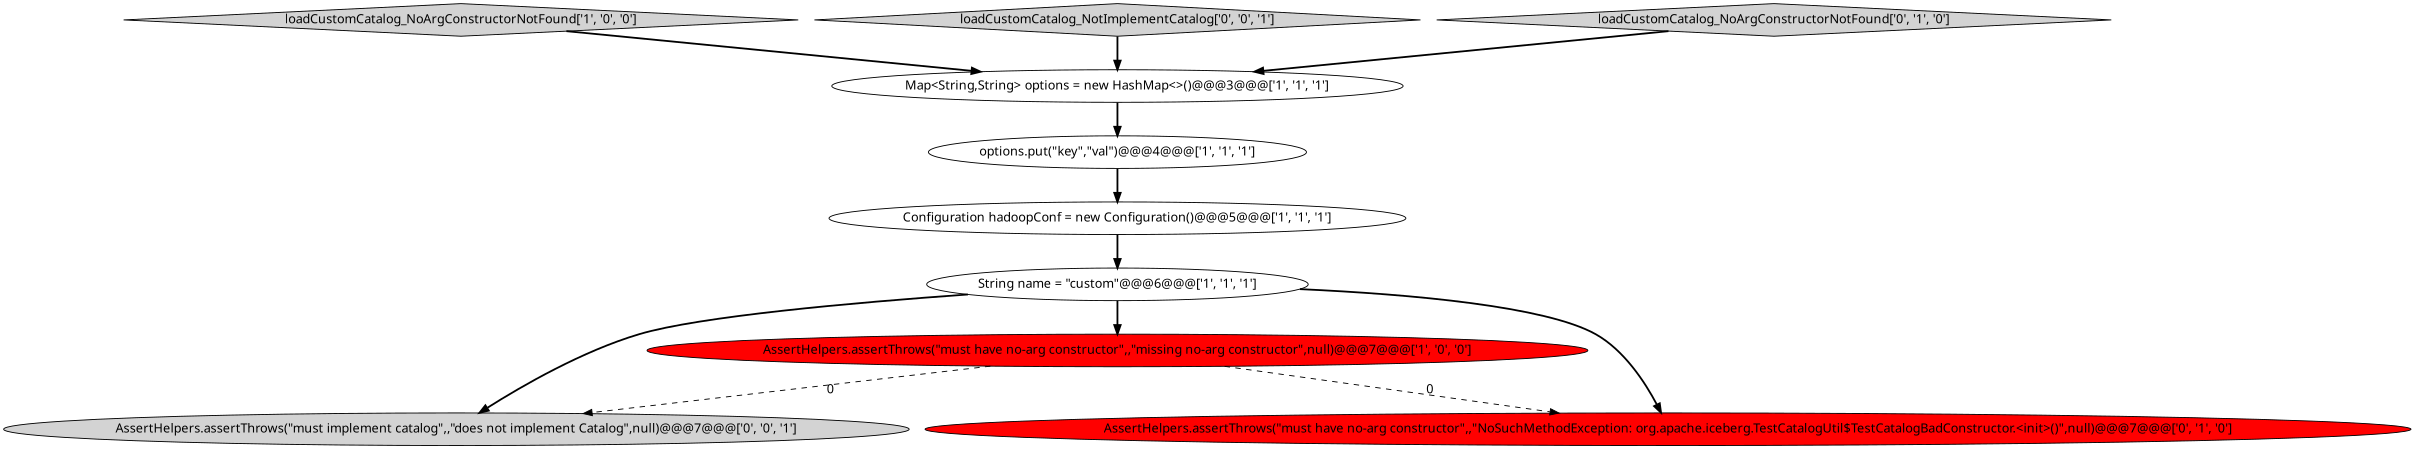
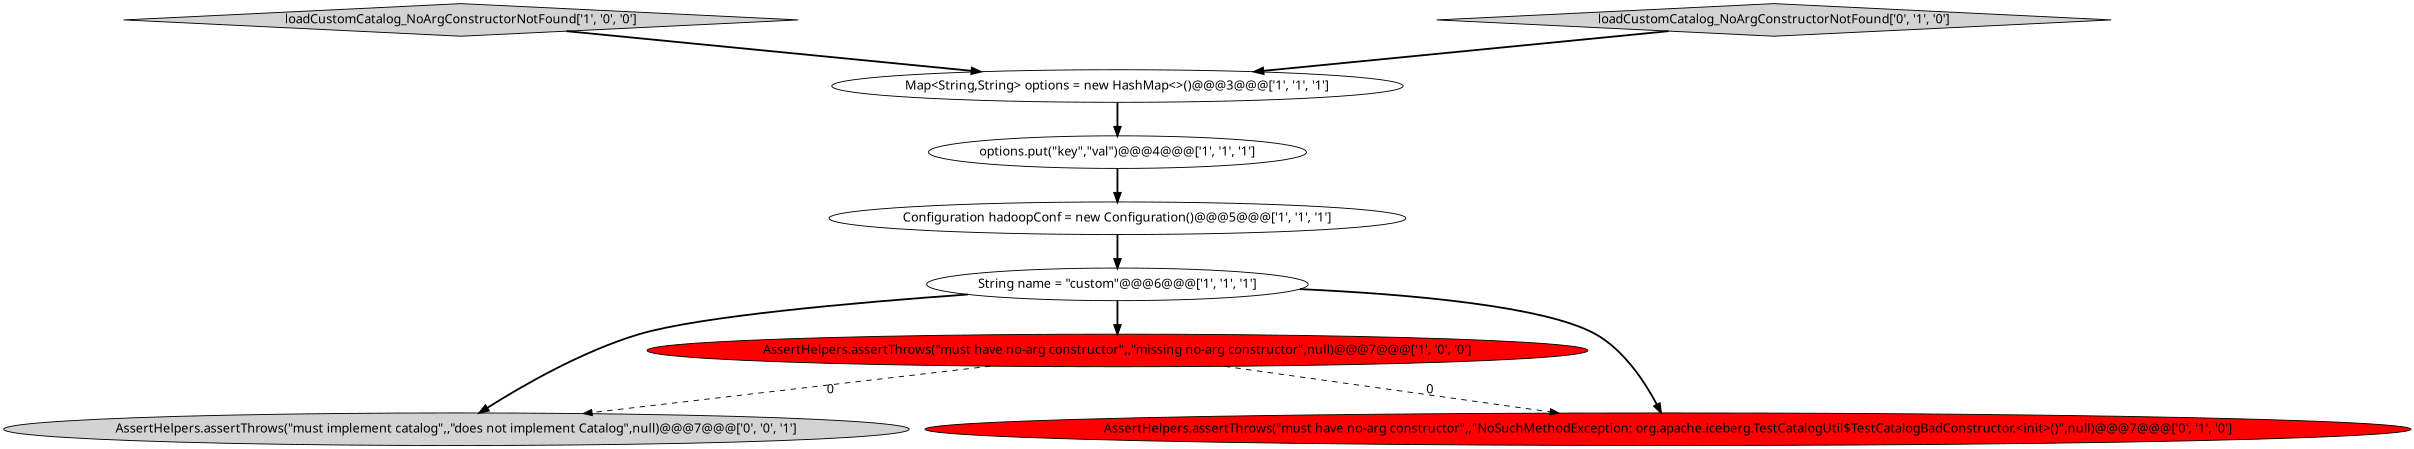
(1117, 20) -> none
